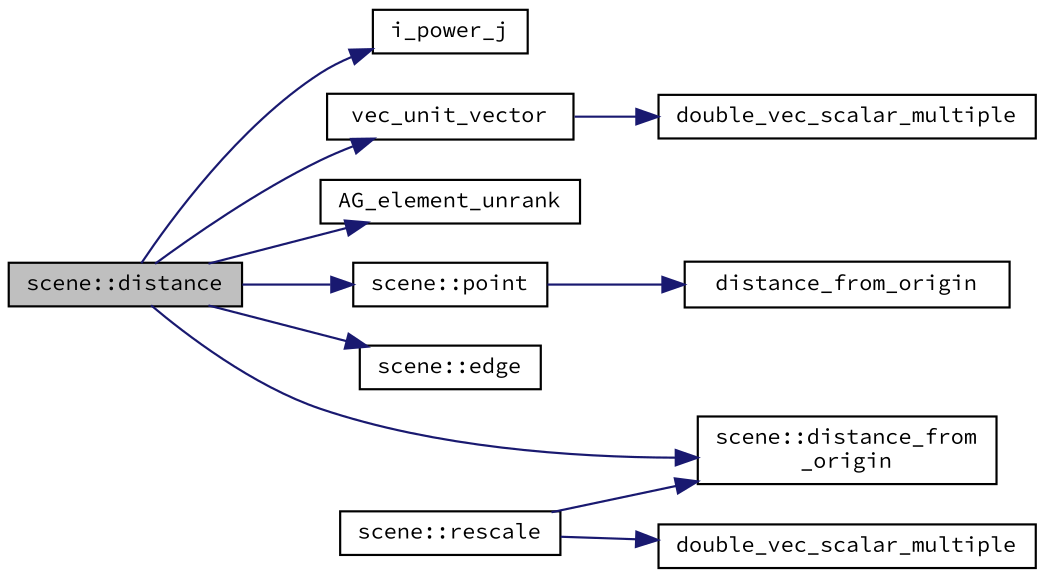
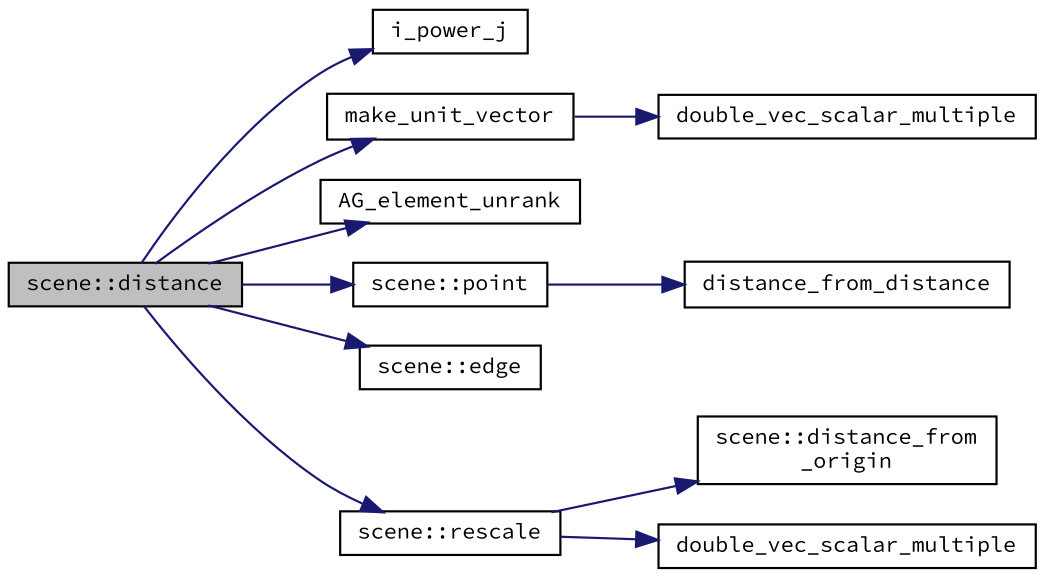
(450, 117) -> (450, 117)
(847, 285) -> (847, 285)
(398, 430) -> (243, 416)
